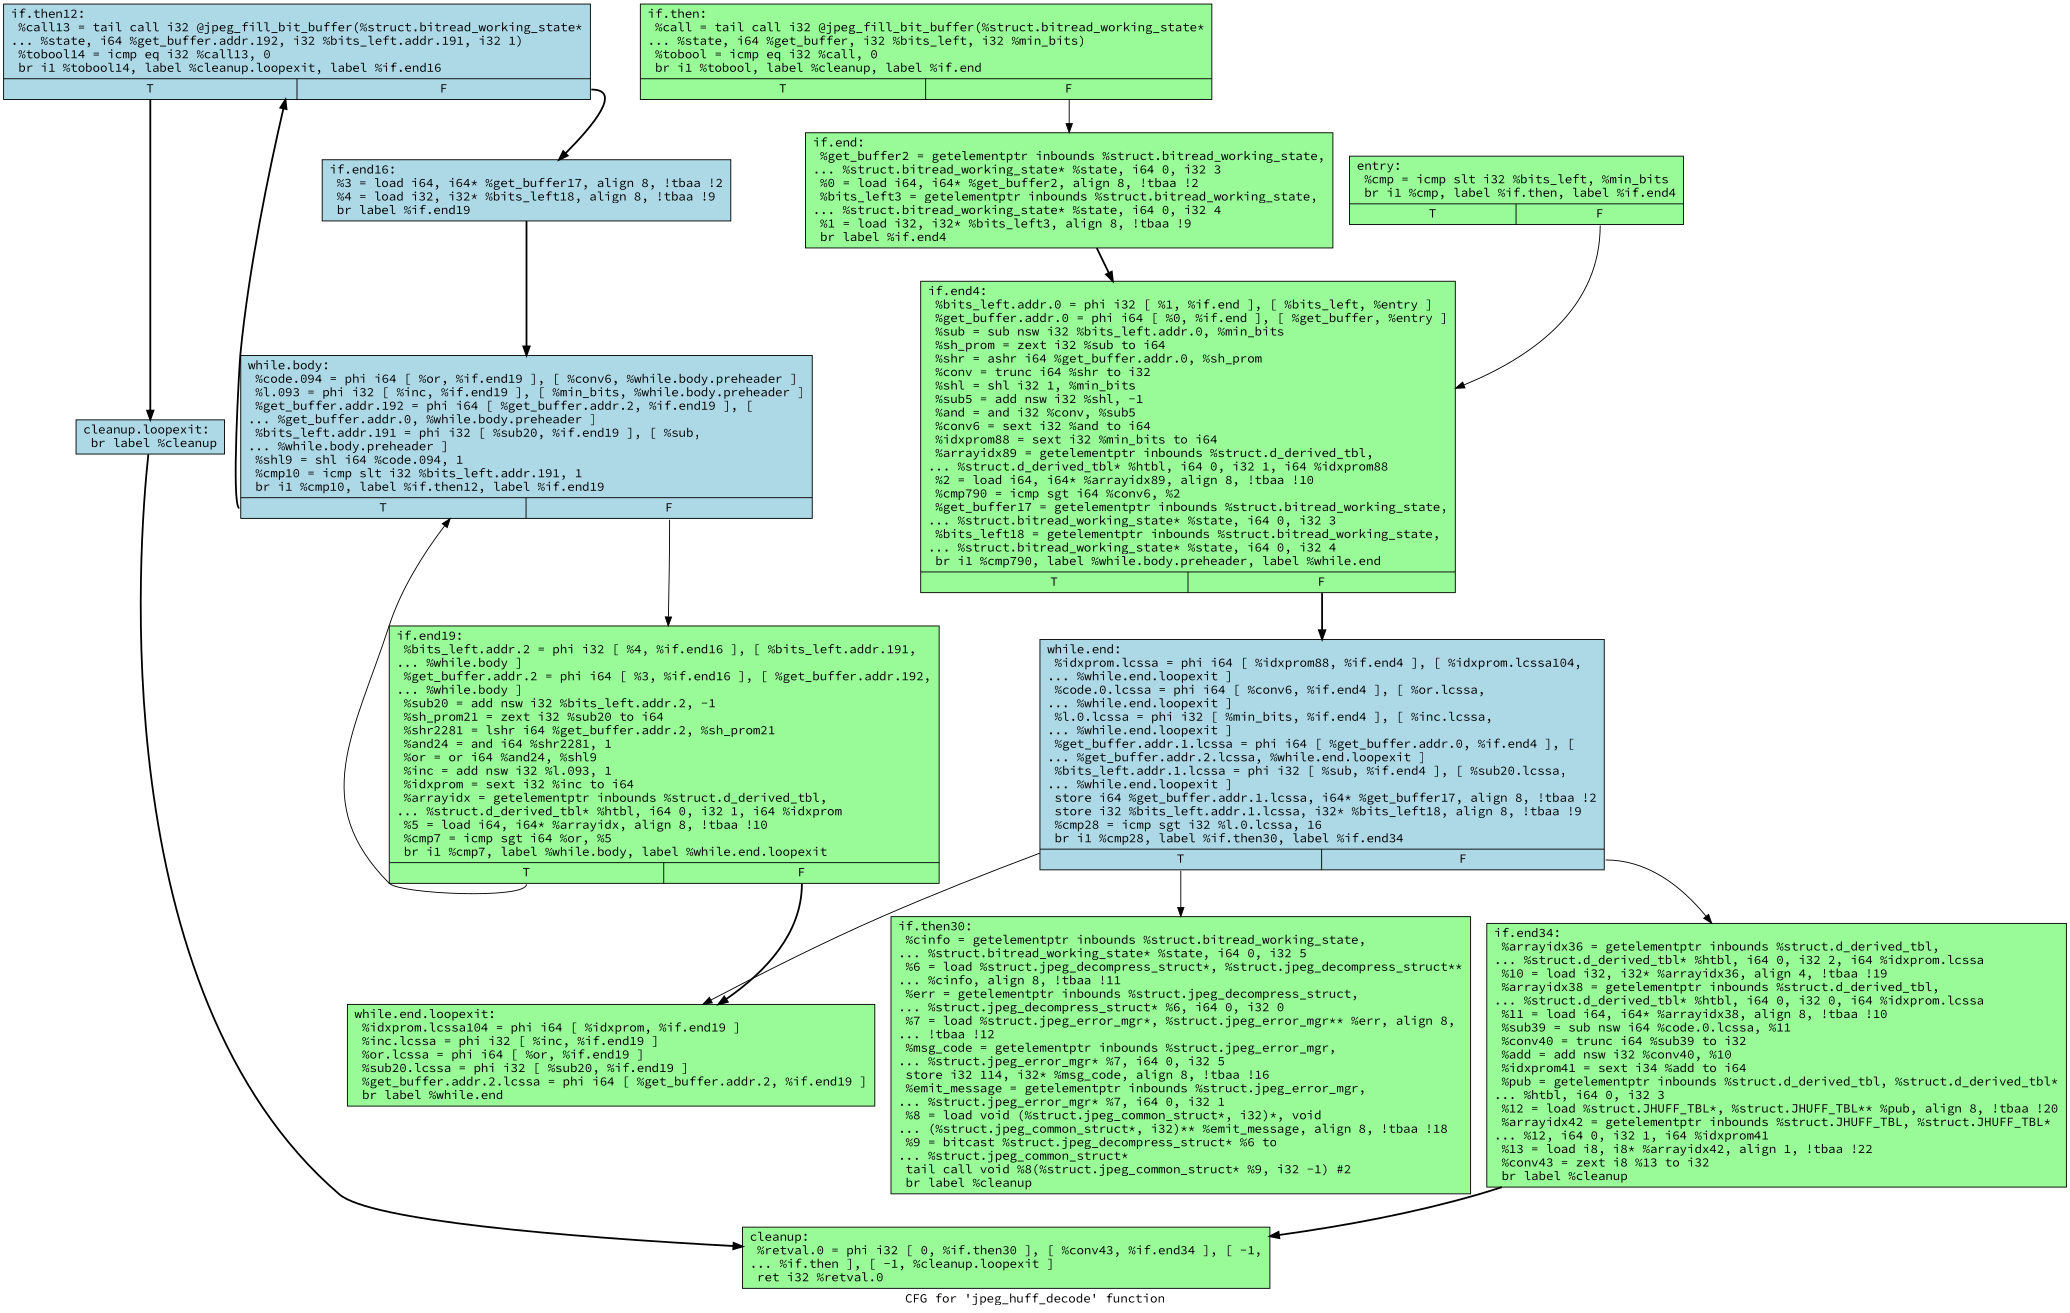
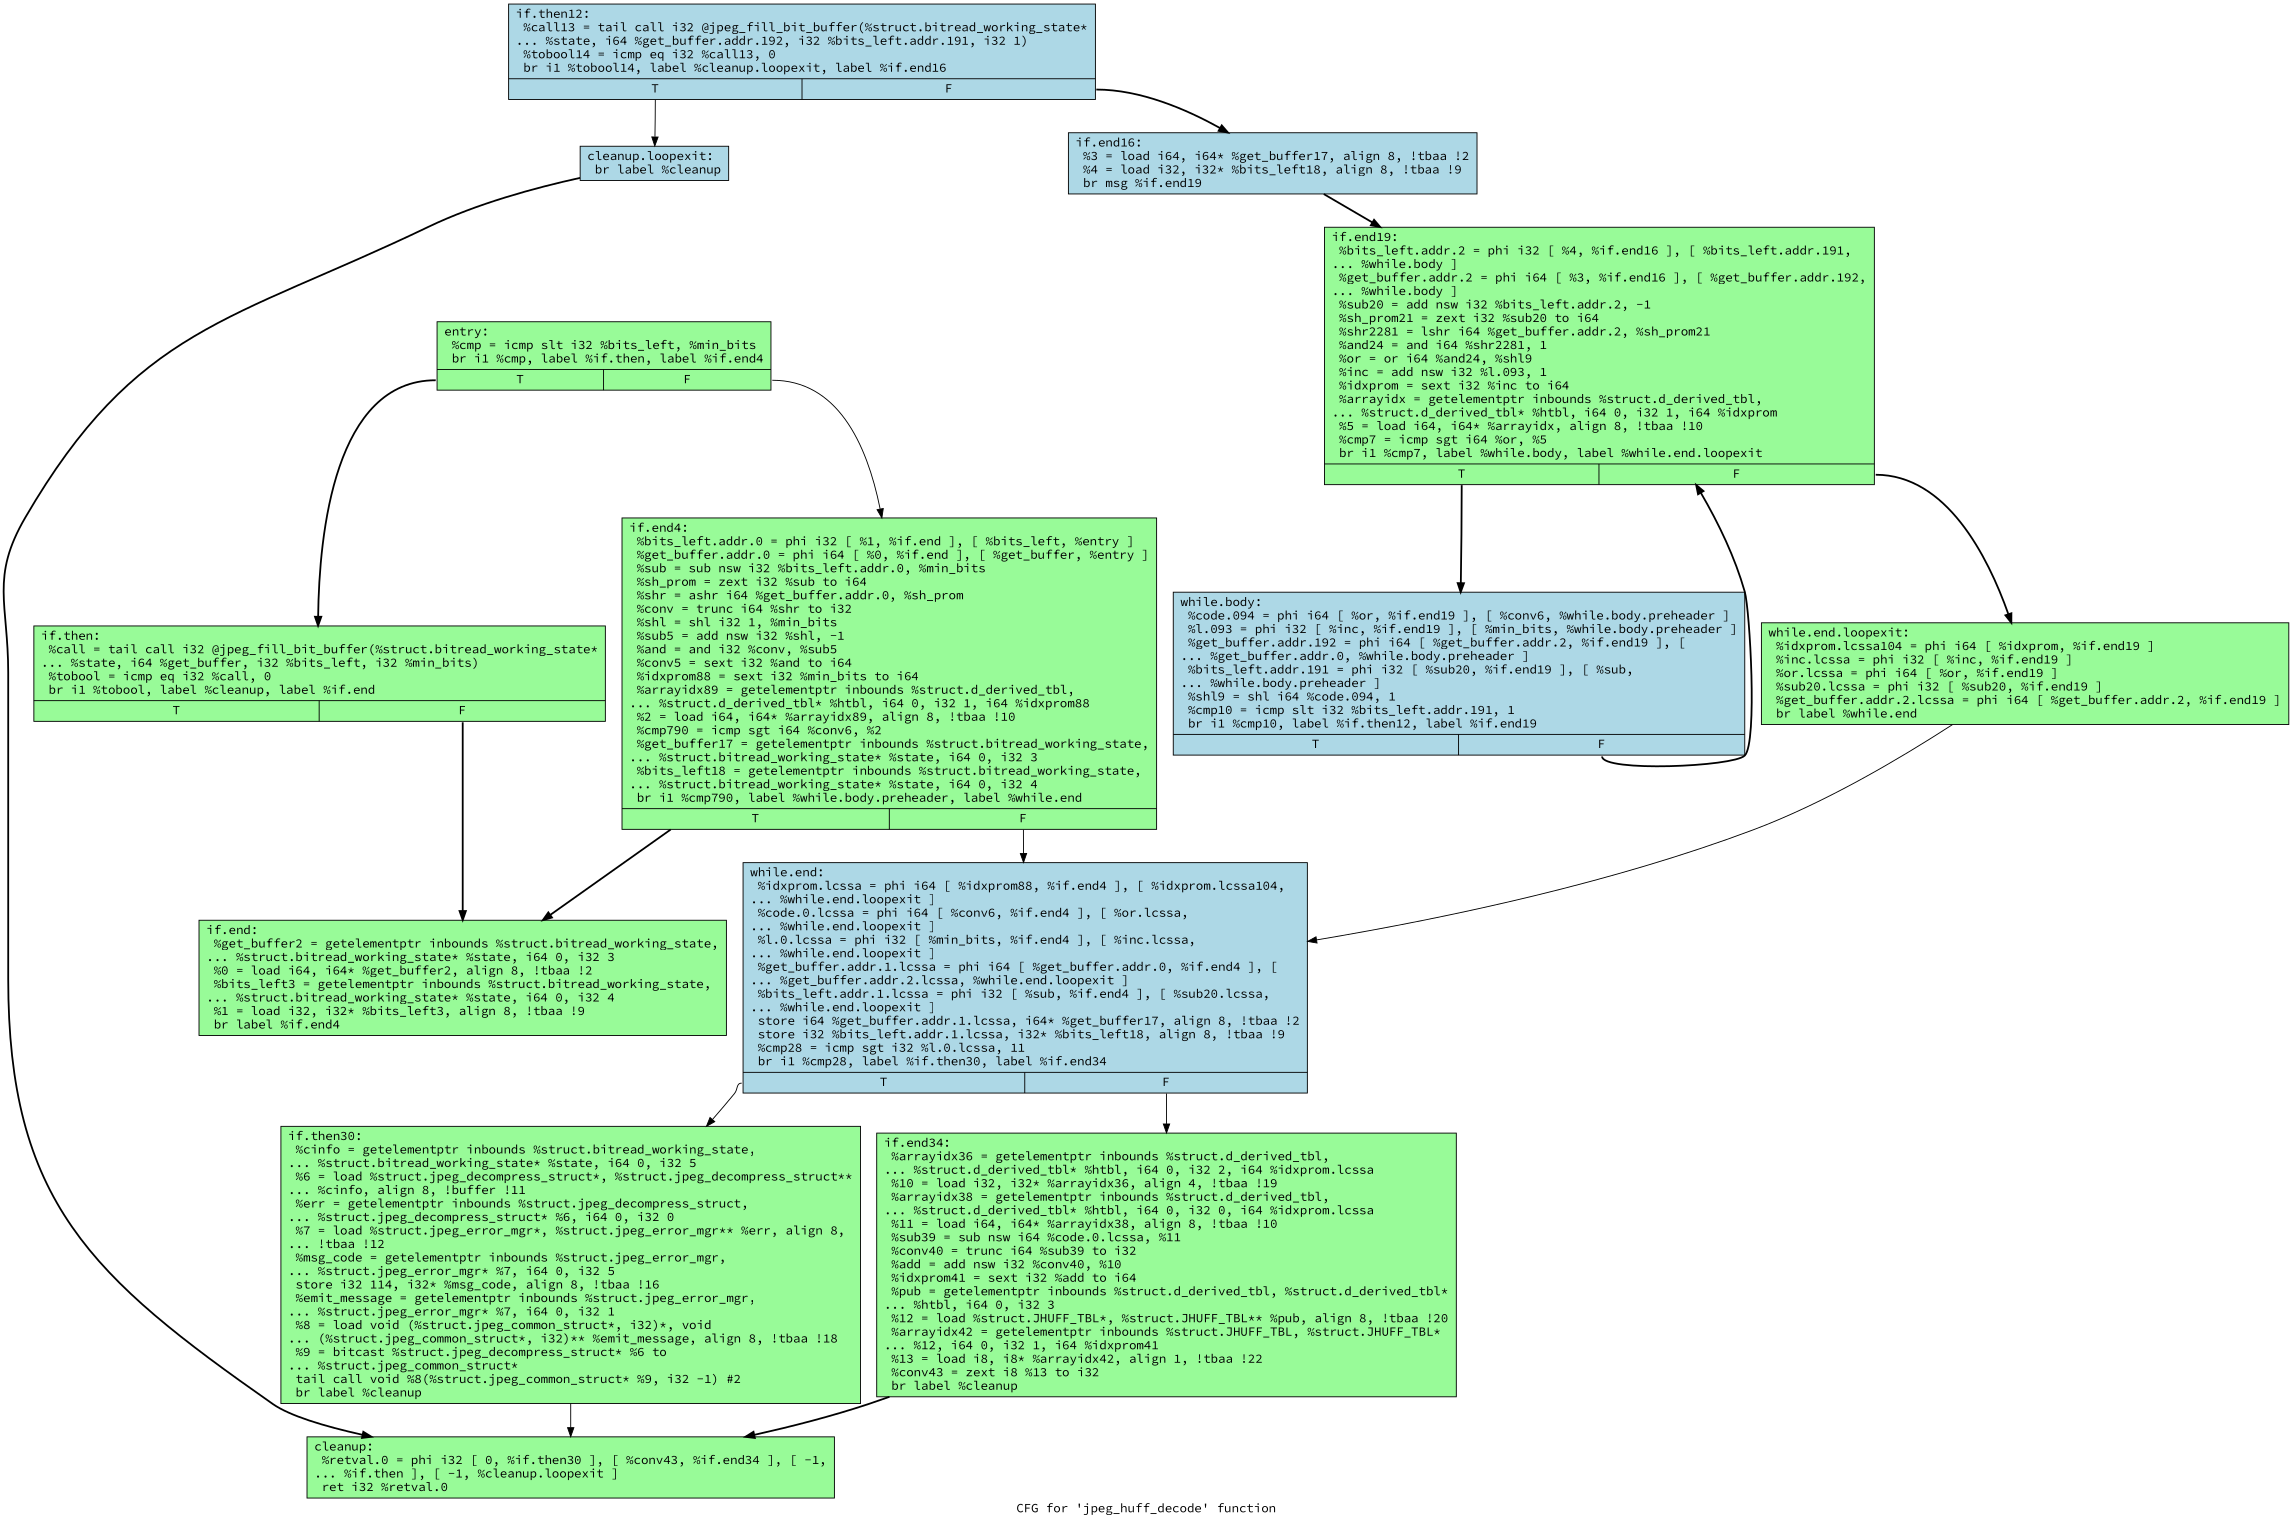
(1069, 112) -> (463, 817)
(400, 210) -> (1139, 183)
(150, 255) -> (655, 118)
(1103, 260) -> (610, 872)
(526, 284) -> (1348, 208)
(246, 307) -> none
(1040, 426) -> (741, 663)
none -> (338, 473)
(669, 568) -> (1752, 693)
(1322, 612) -> (1023, 842)
(345, 770) -> (1461, 534)
(1185, 825) -> (888, 1048)
(873, 921) -> (1646, 866)
(1010, 981) -> (407, 1190)
(1620, 1068) -> (1010, 1278)
none -> (571, 1416)
